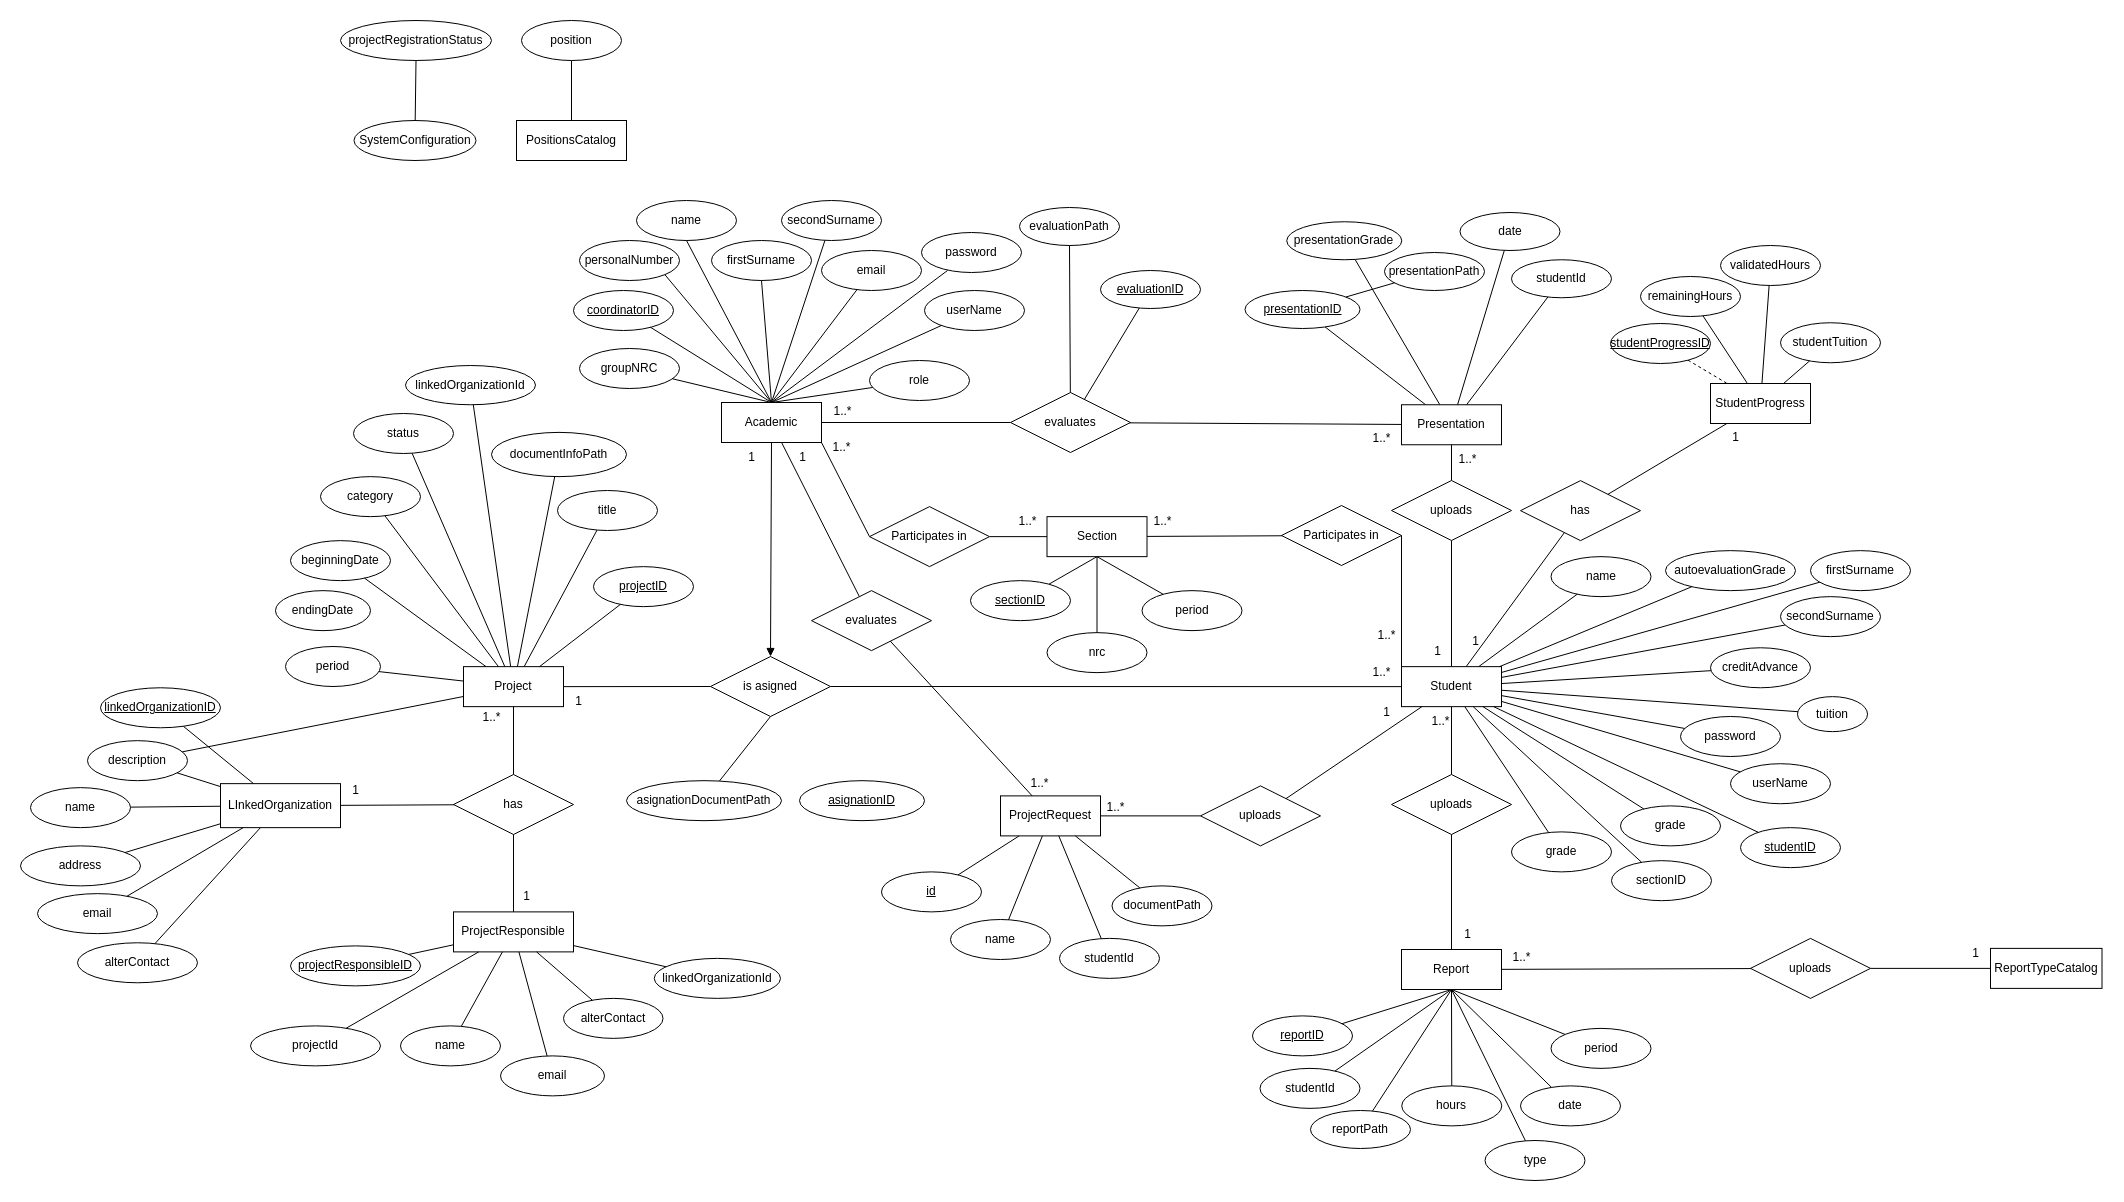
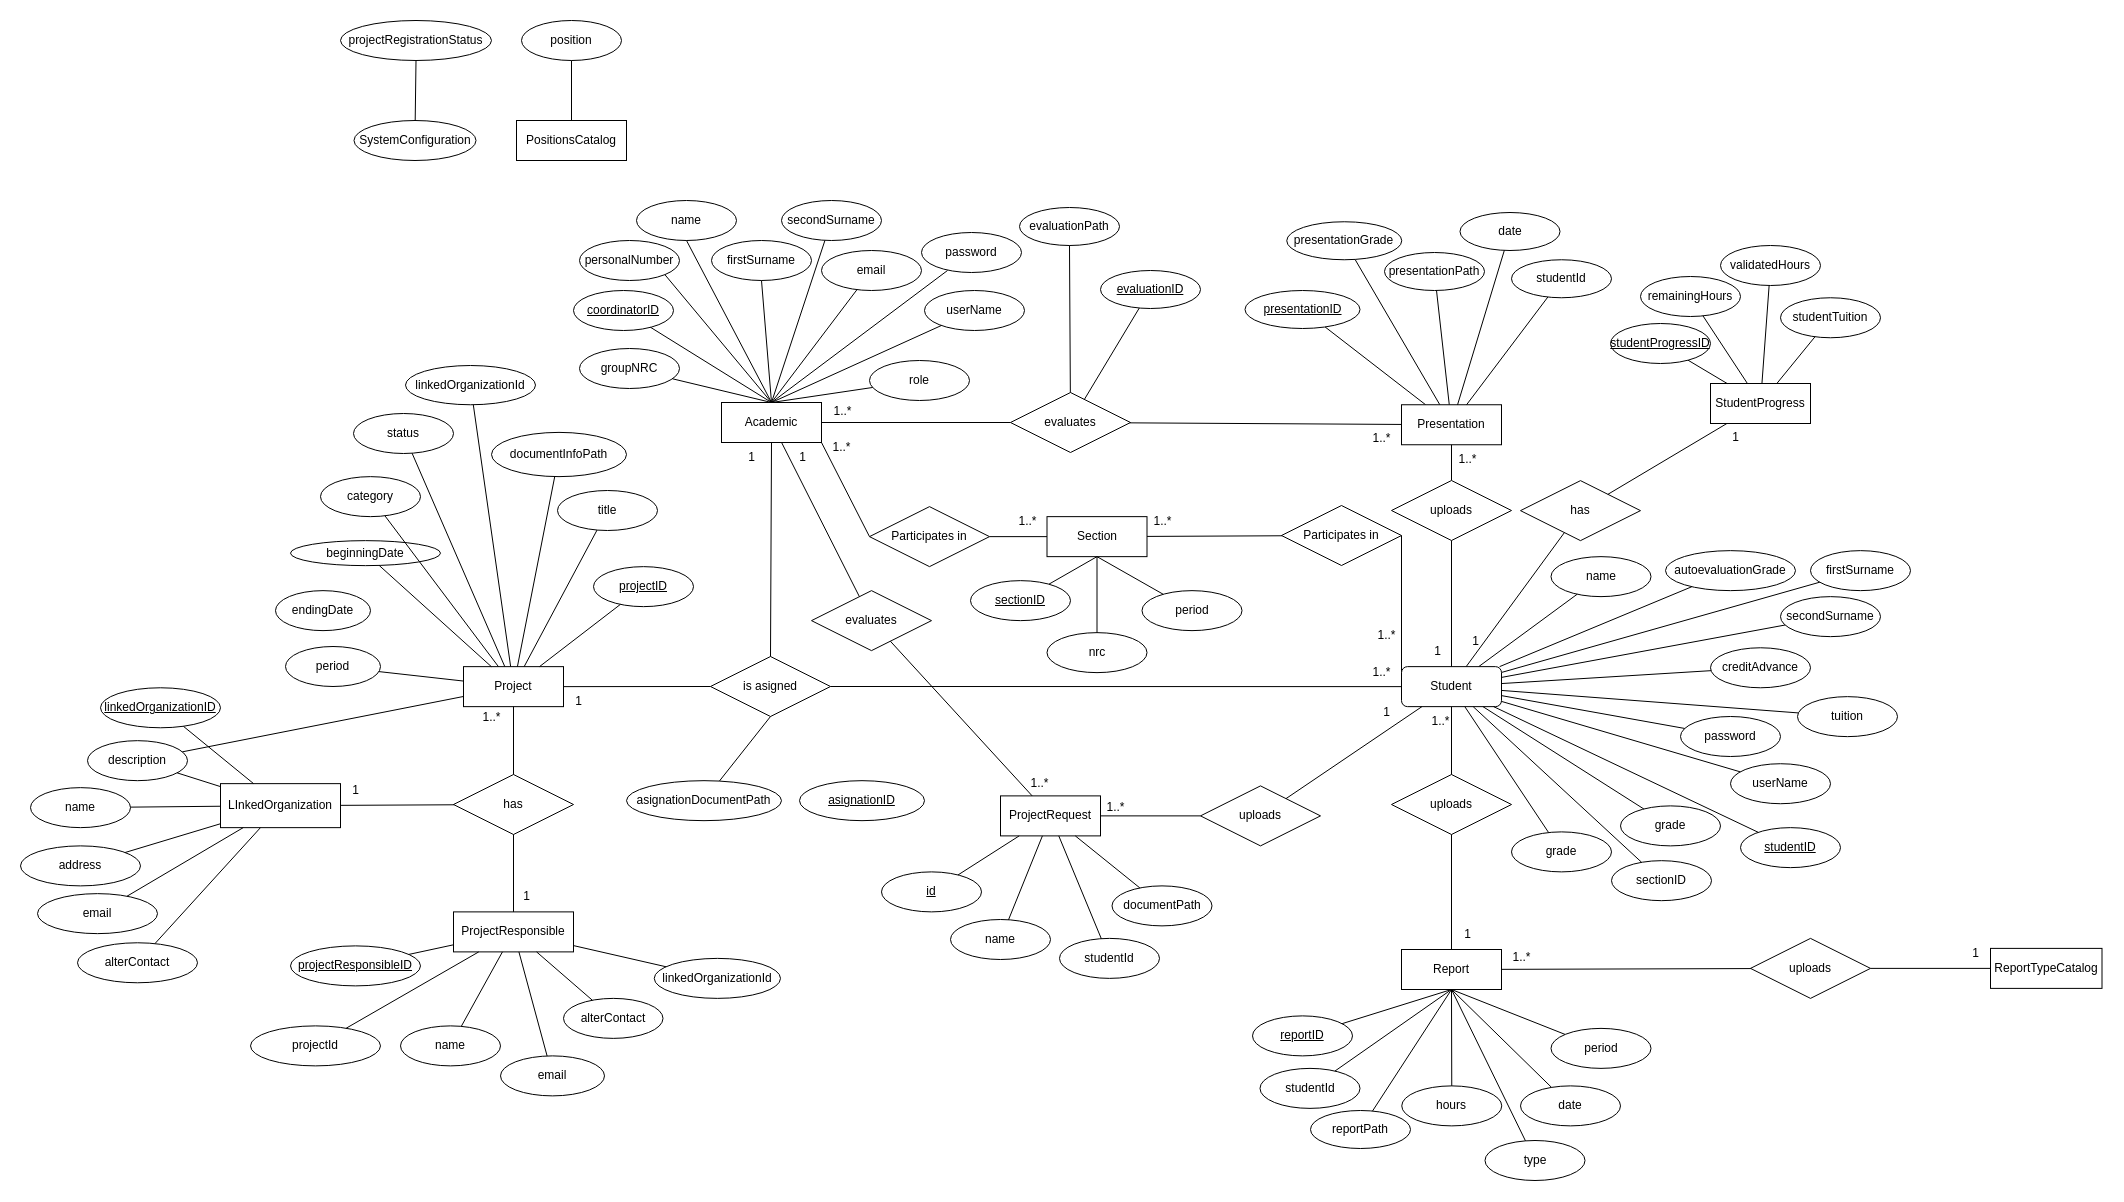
(1370, 290) -> (1443, 348)
(1831, 343) -> (1831, 318)
(1707, 372) -> (1707, 372)
(341, 561) -> (366, 553)
(771, 647) -> (771, 650)
(1452, 687) -> (1452, 687)
(1833, 714) -> (1848, 717)
